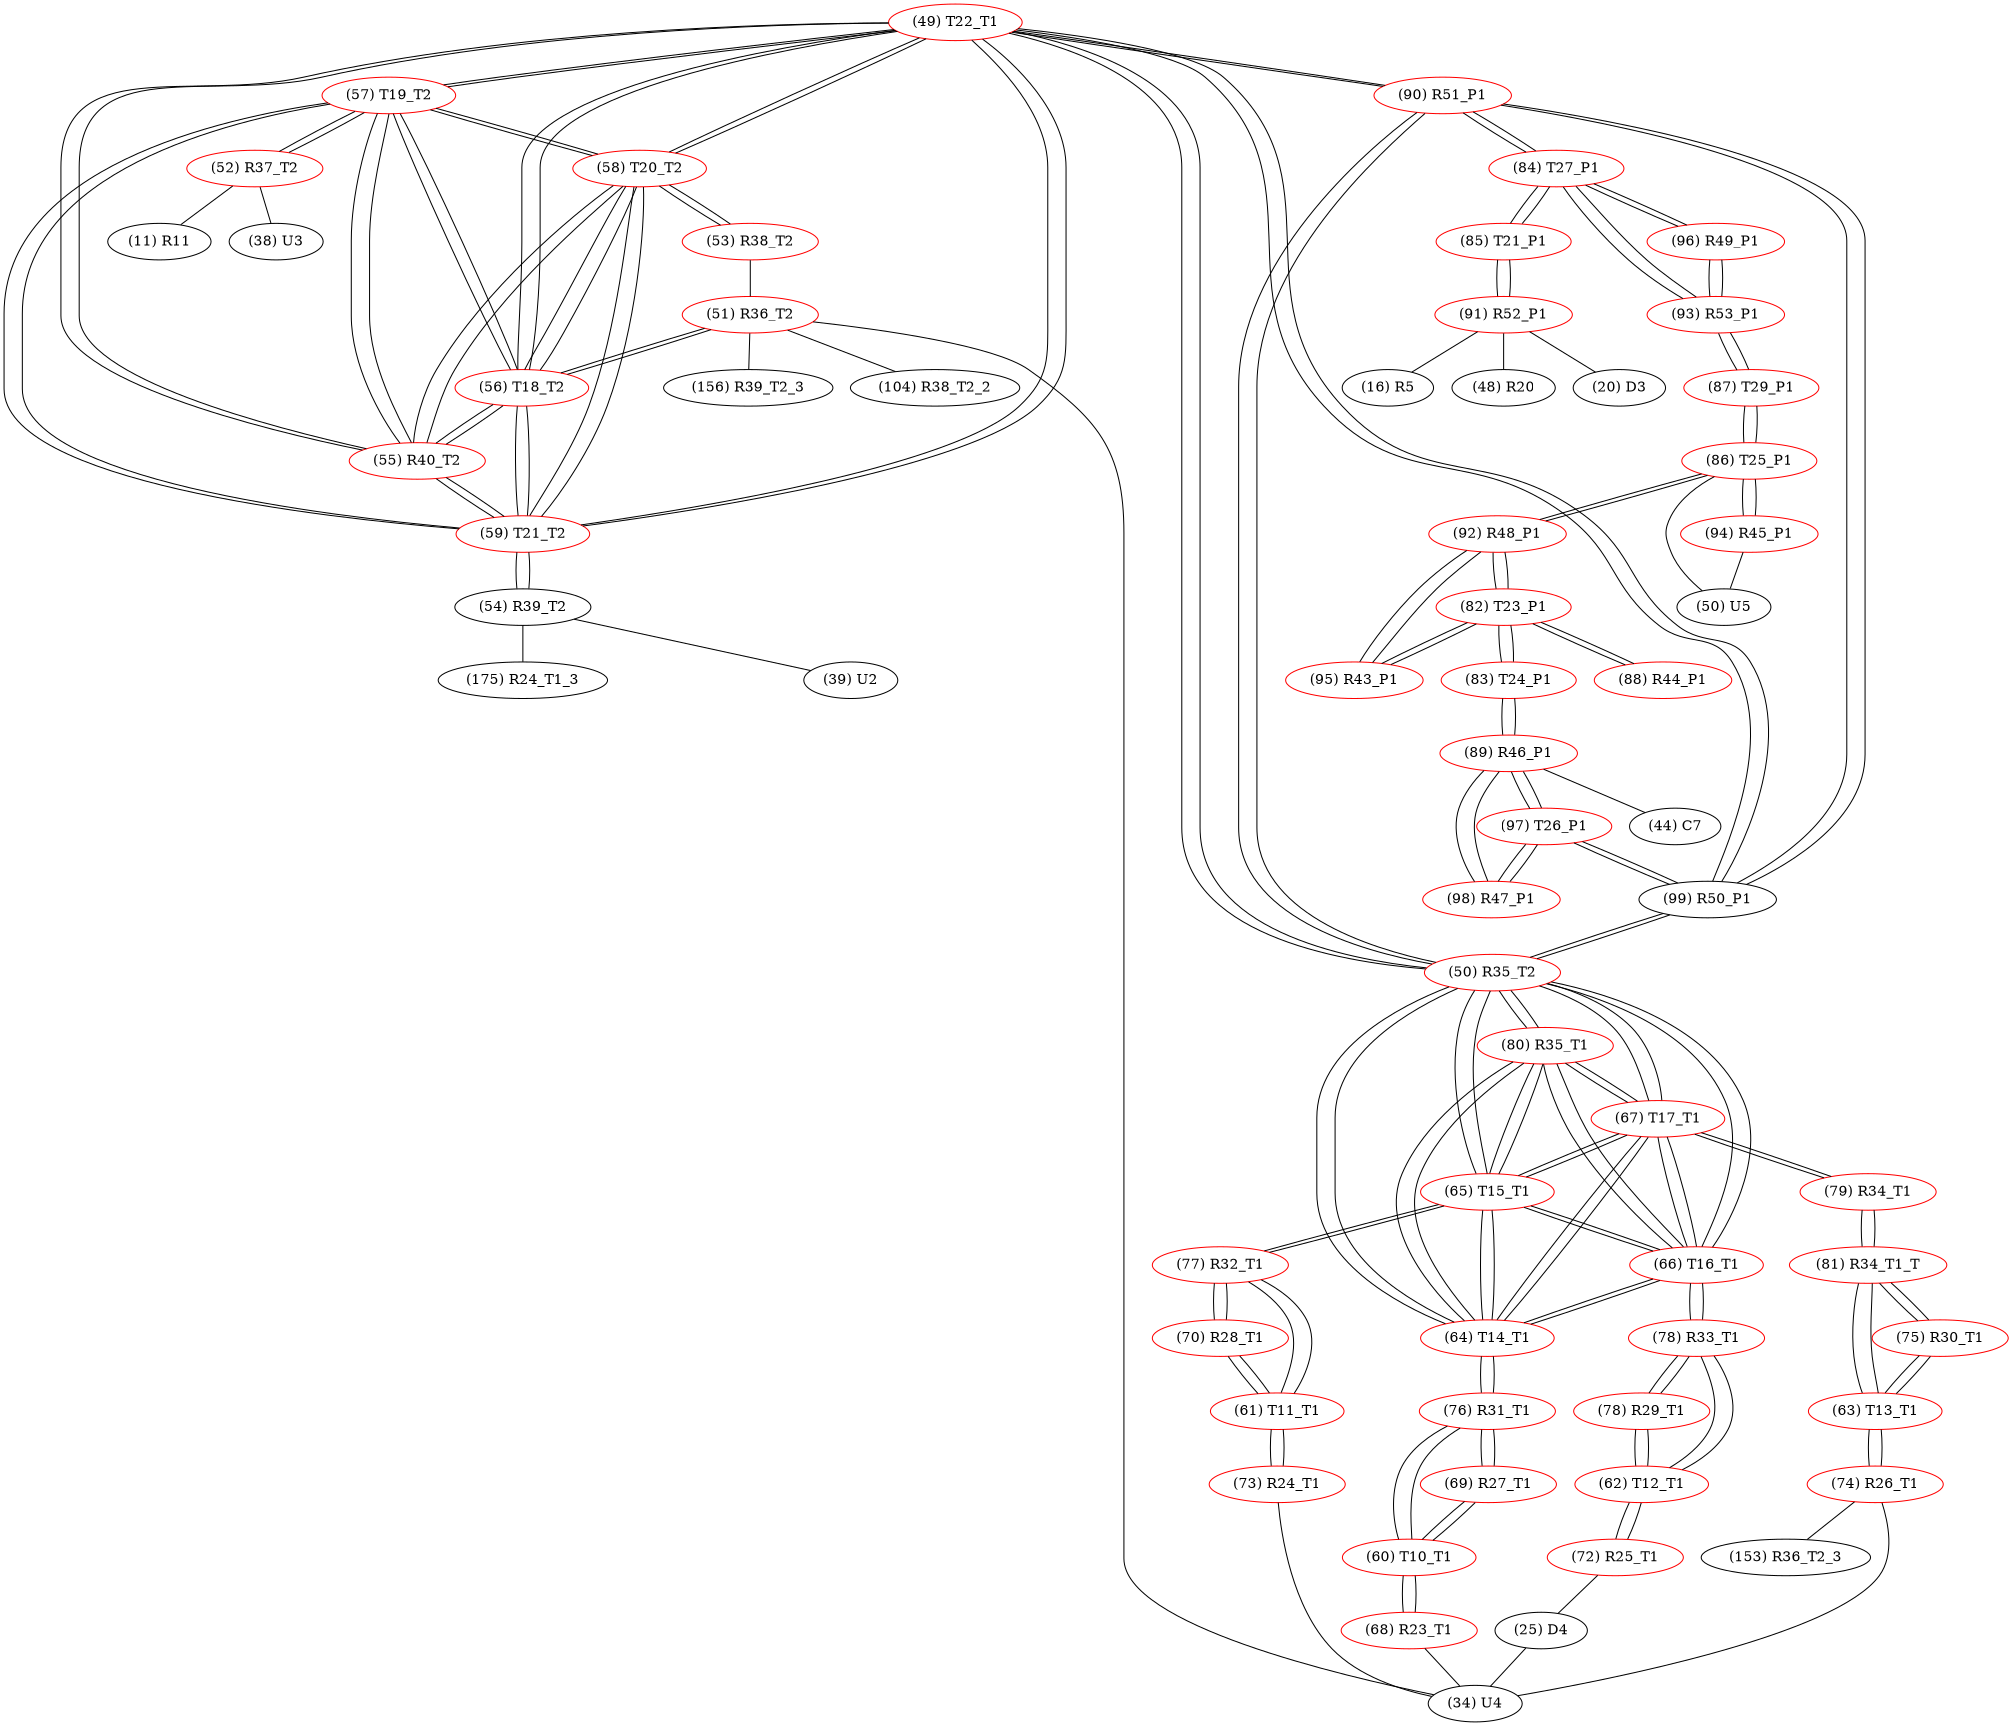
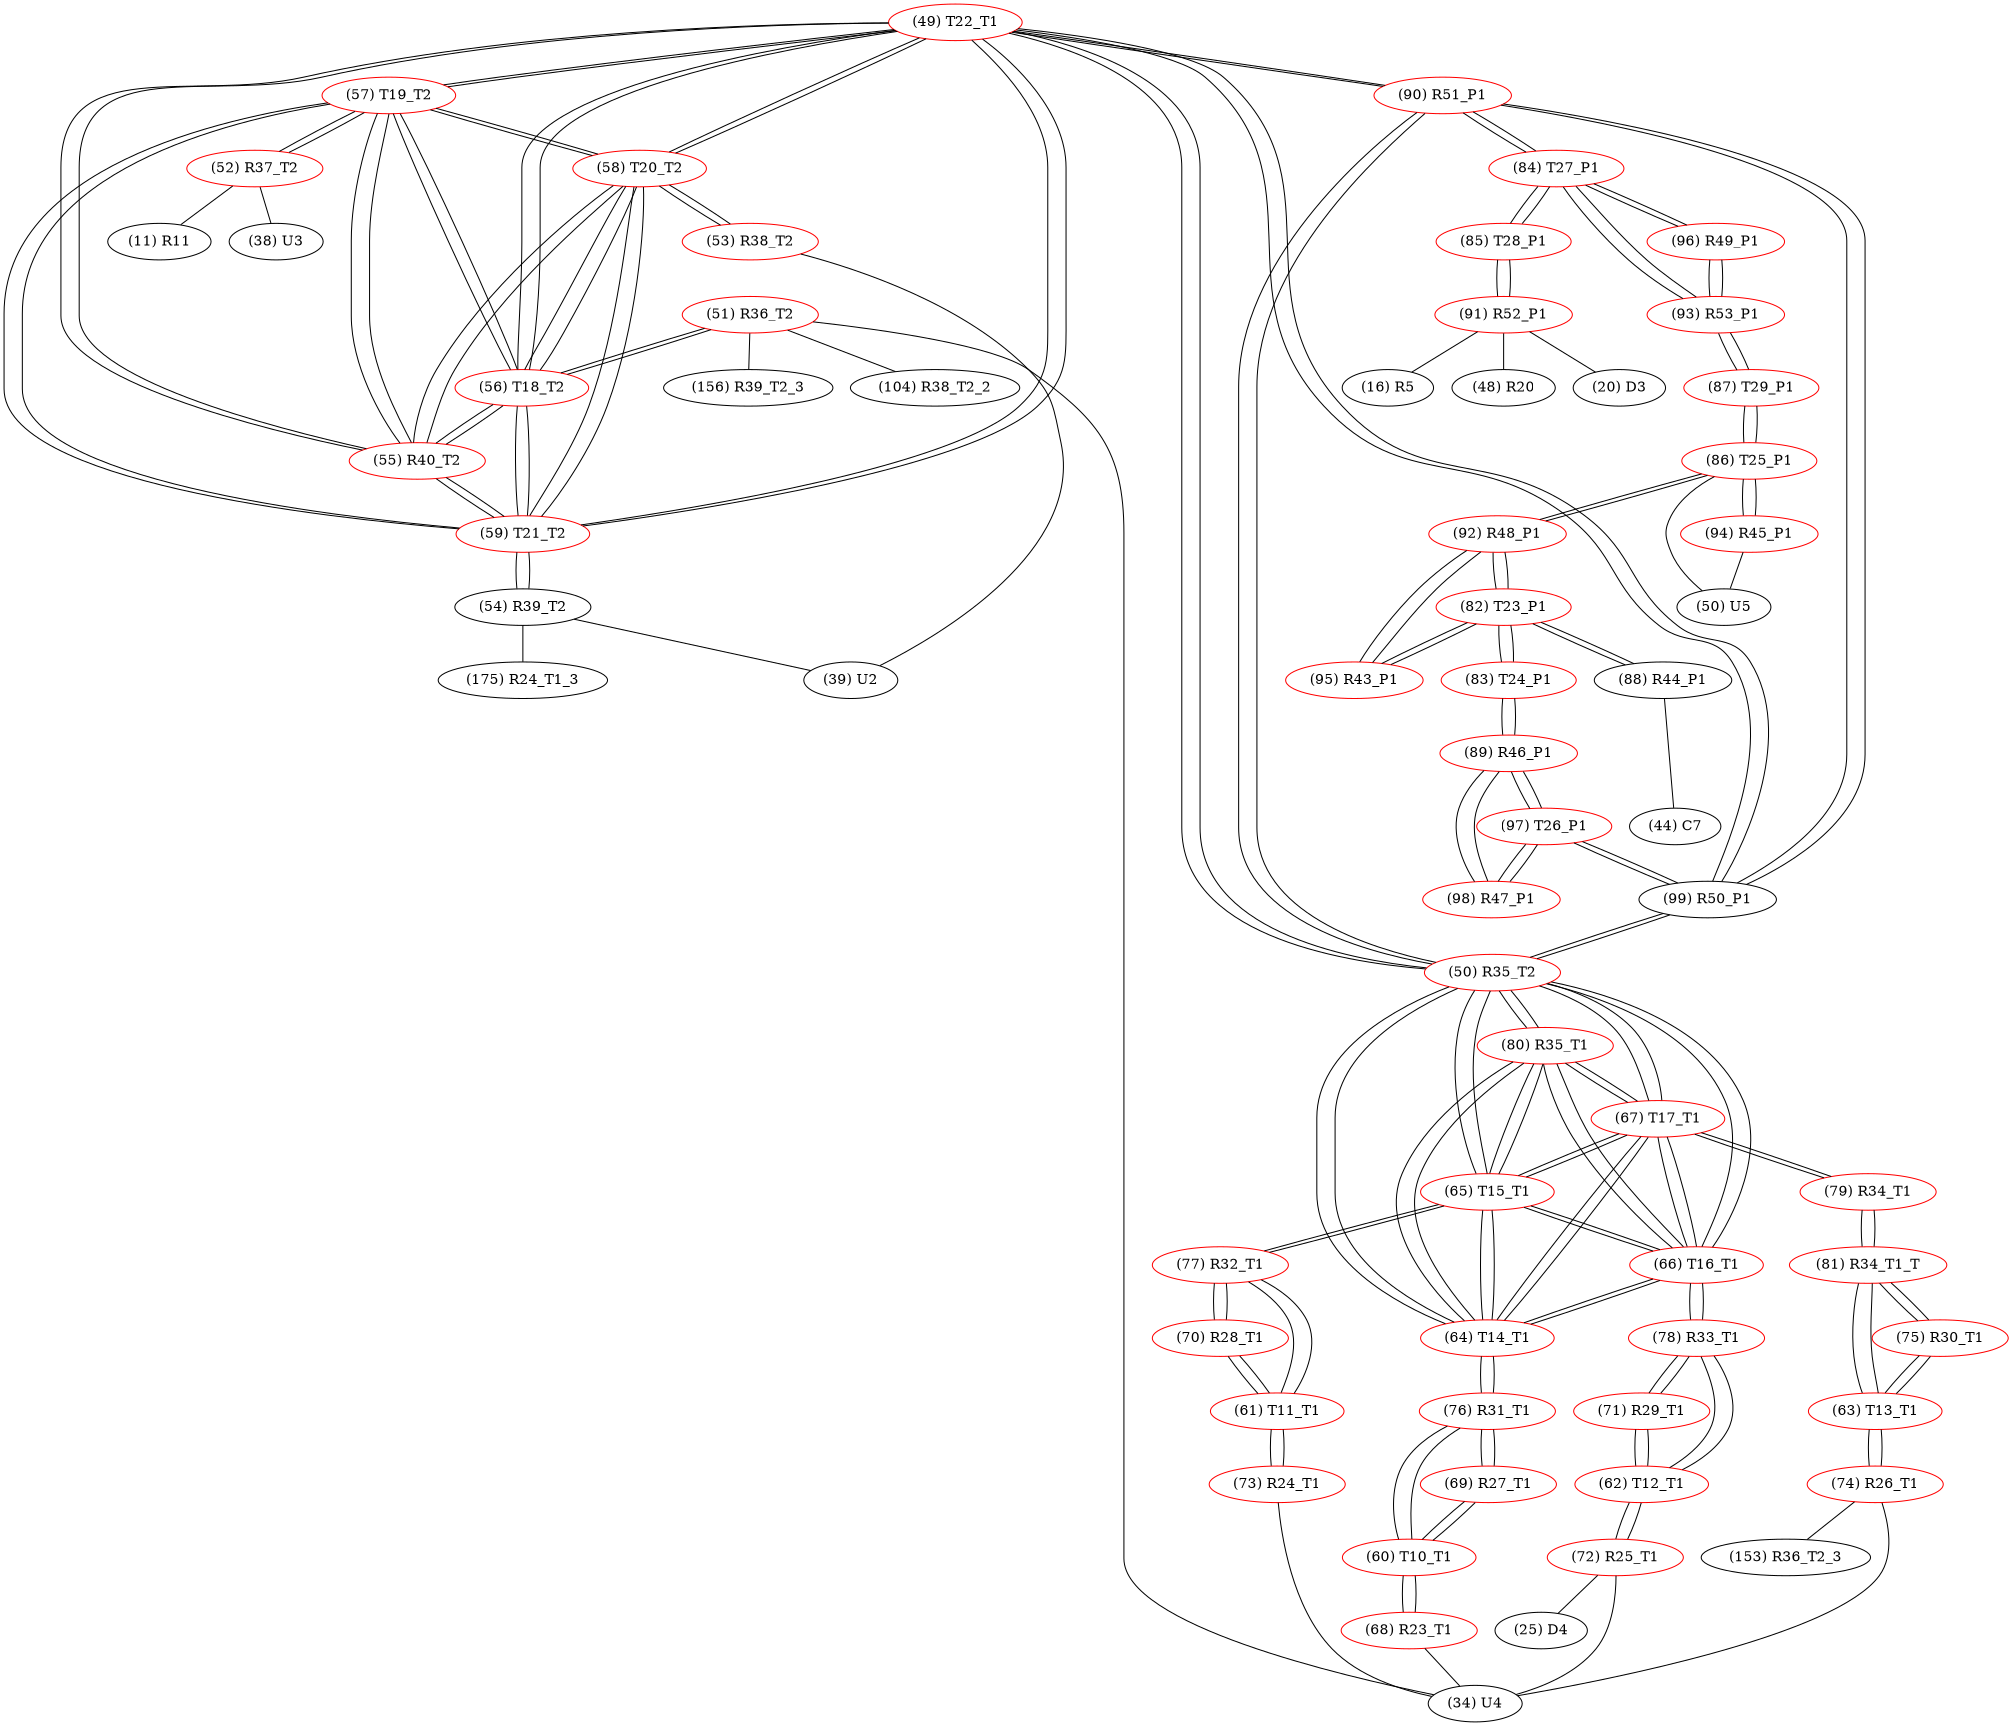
(1504, 242) -> (1504, 242)
(750, 278) -> (1058, 427)
(1663, 680) -> (1663, 680)
(1594, 791) -> (1669, 753)
(1642, 1411) -> (1642, 1411)
(1508, 1667) -> (1590, 1655)
